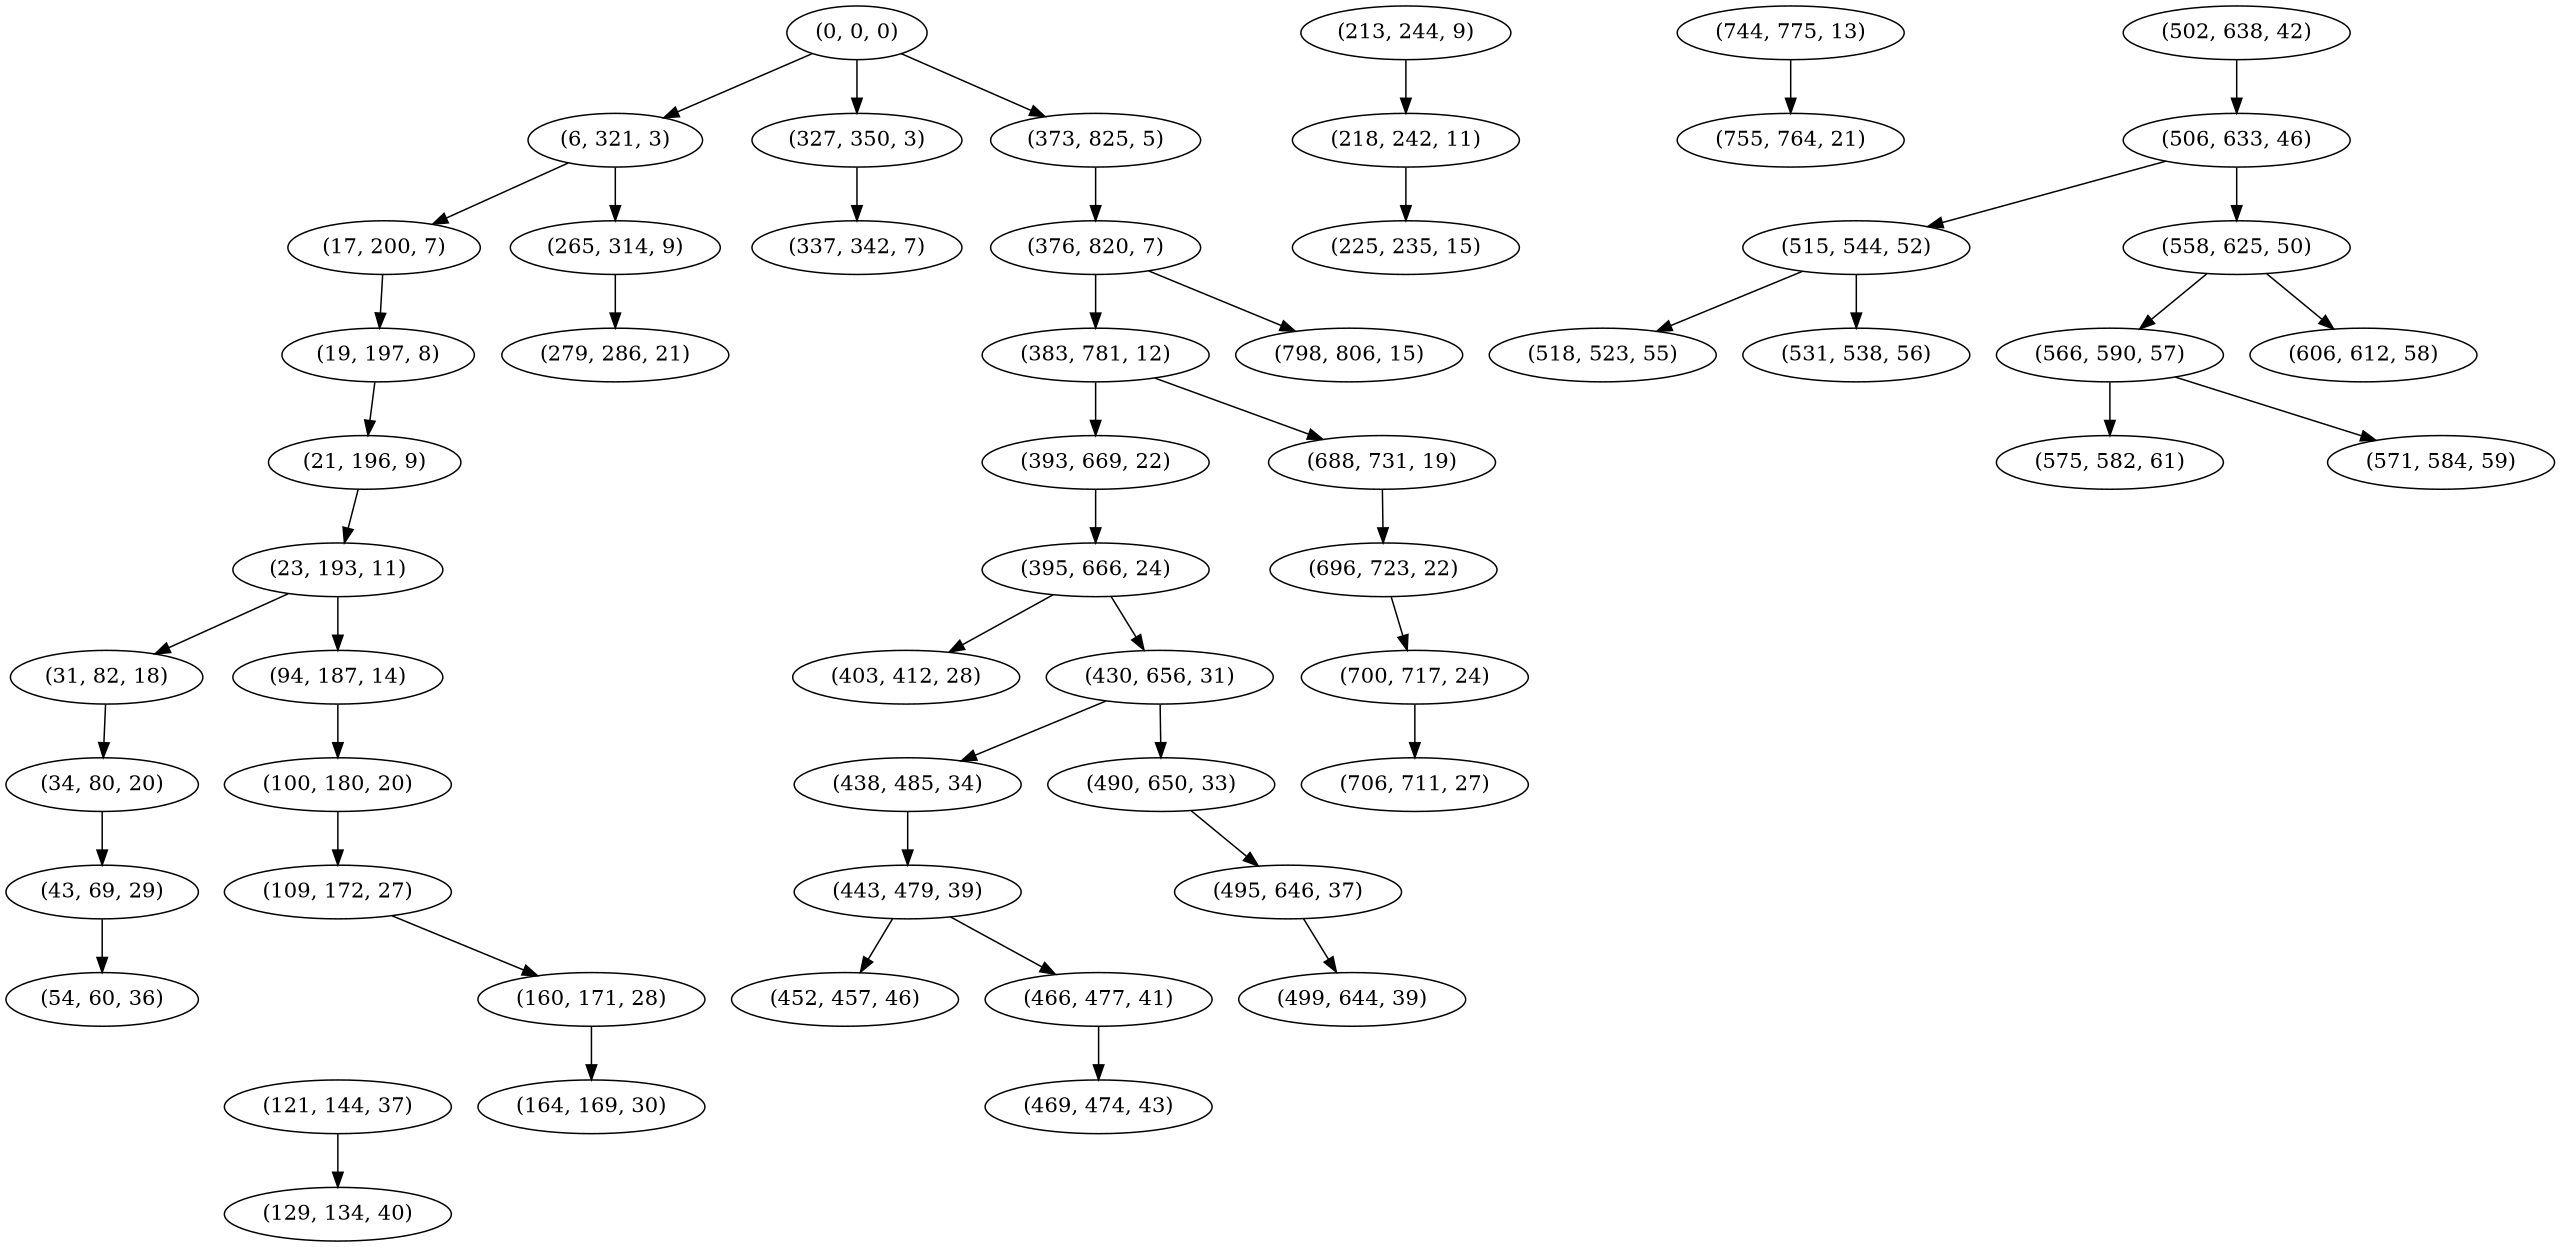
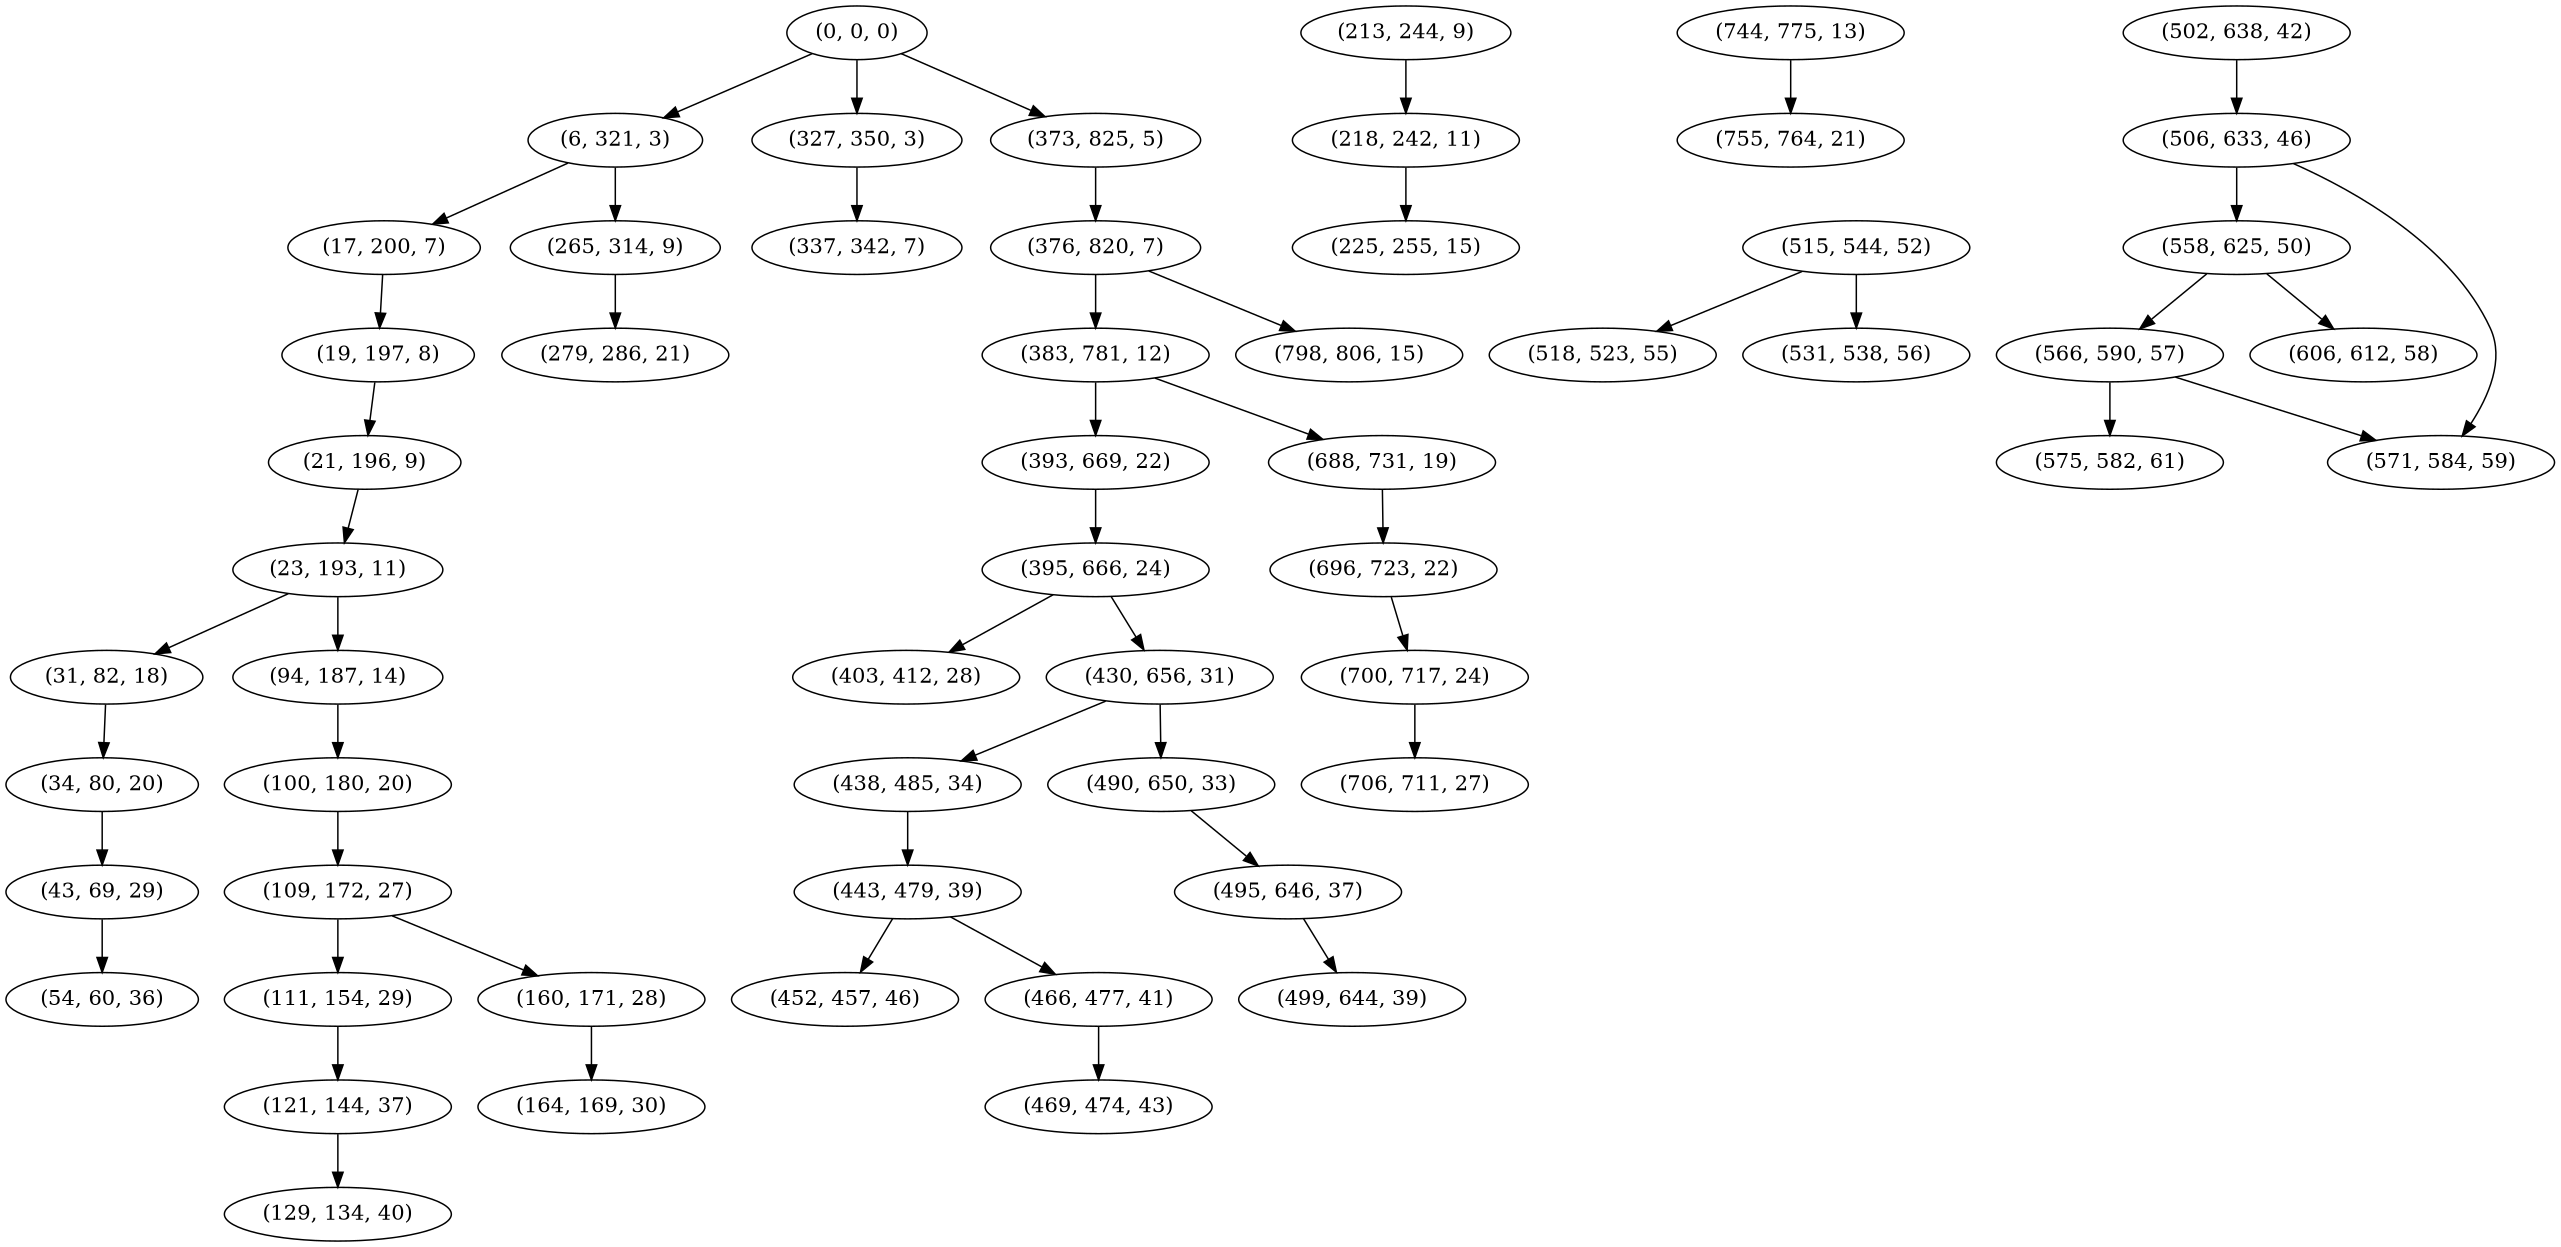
(2054, 192) -> (2444, 263)
(1406, 248) -> (1406, 248)
none -> (338, 999)
